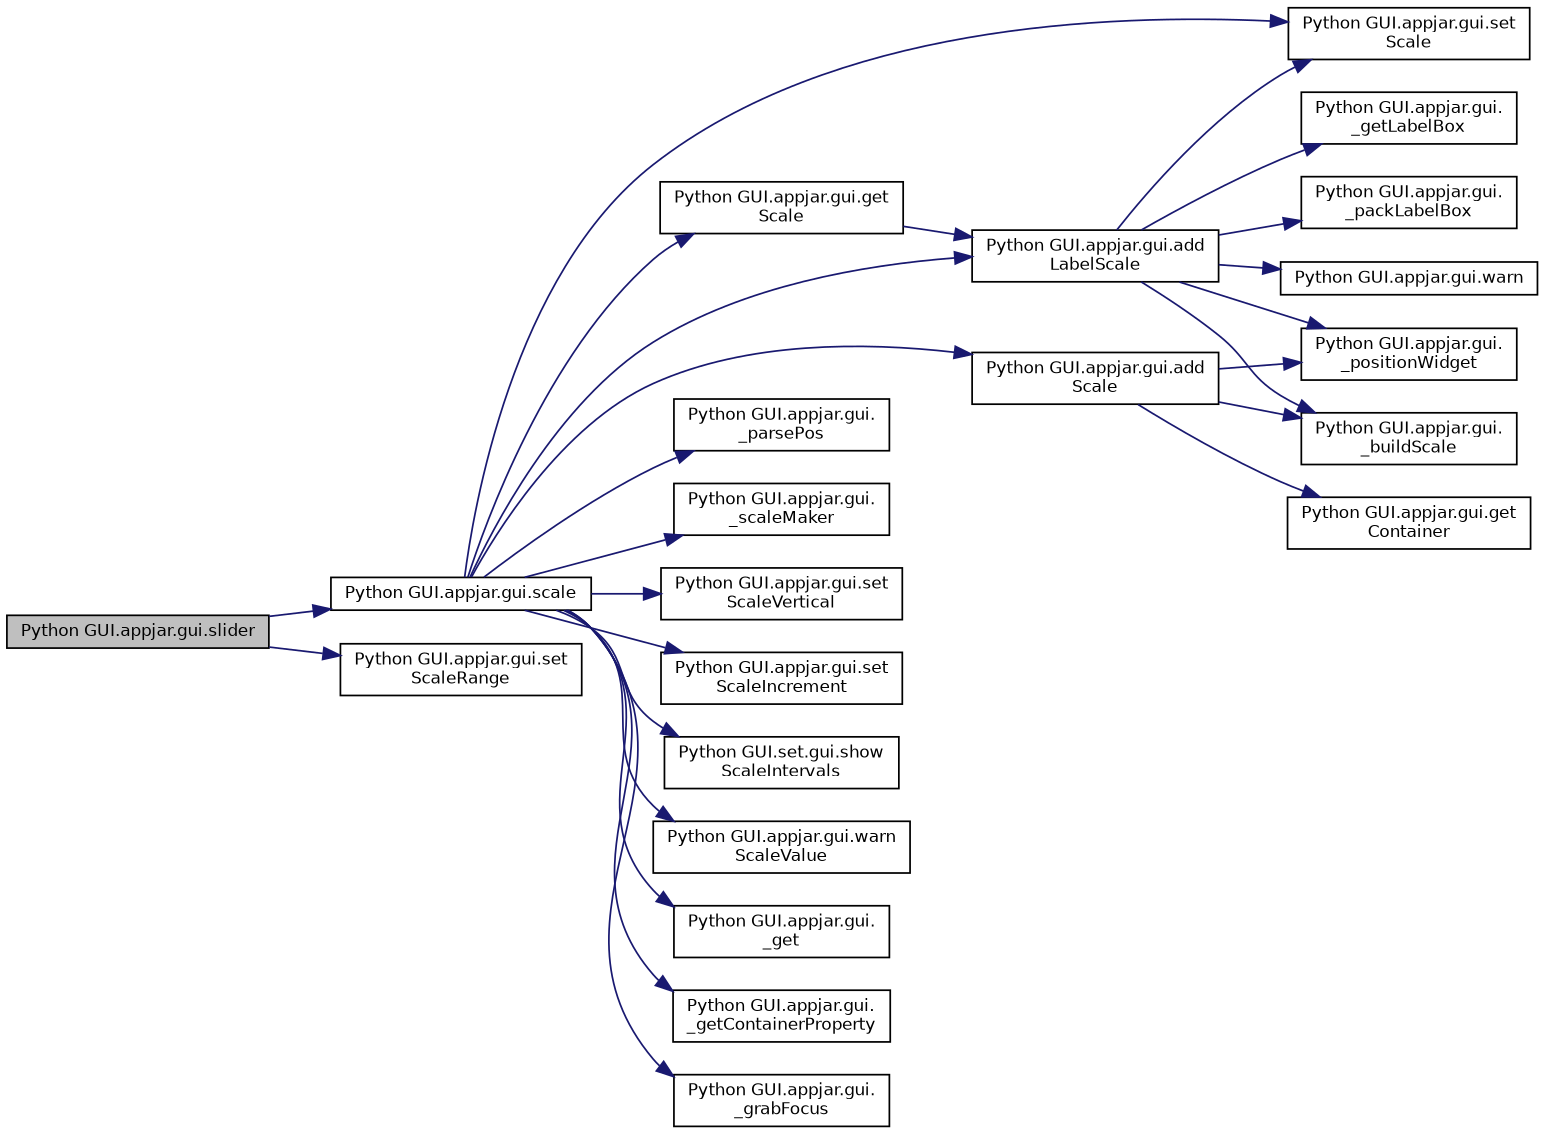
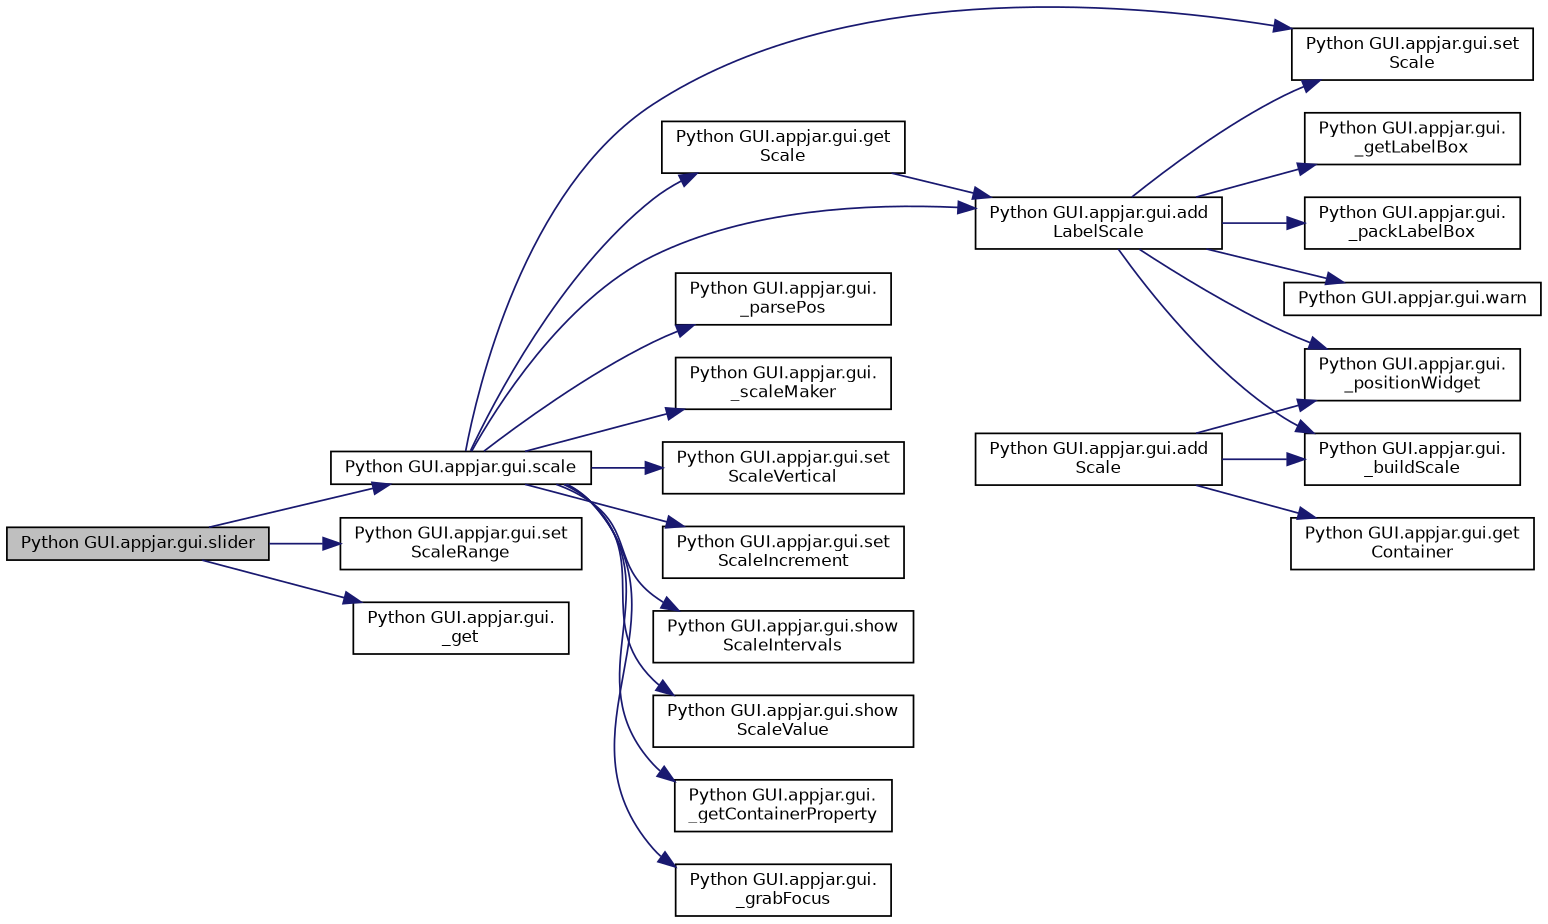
(670, 377) -> none
(624, 748) -> (273, 579)
(782, 763) -> (783, 637)
(782, 847) -> (783, 721)
